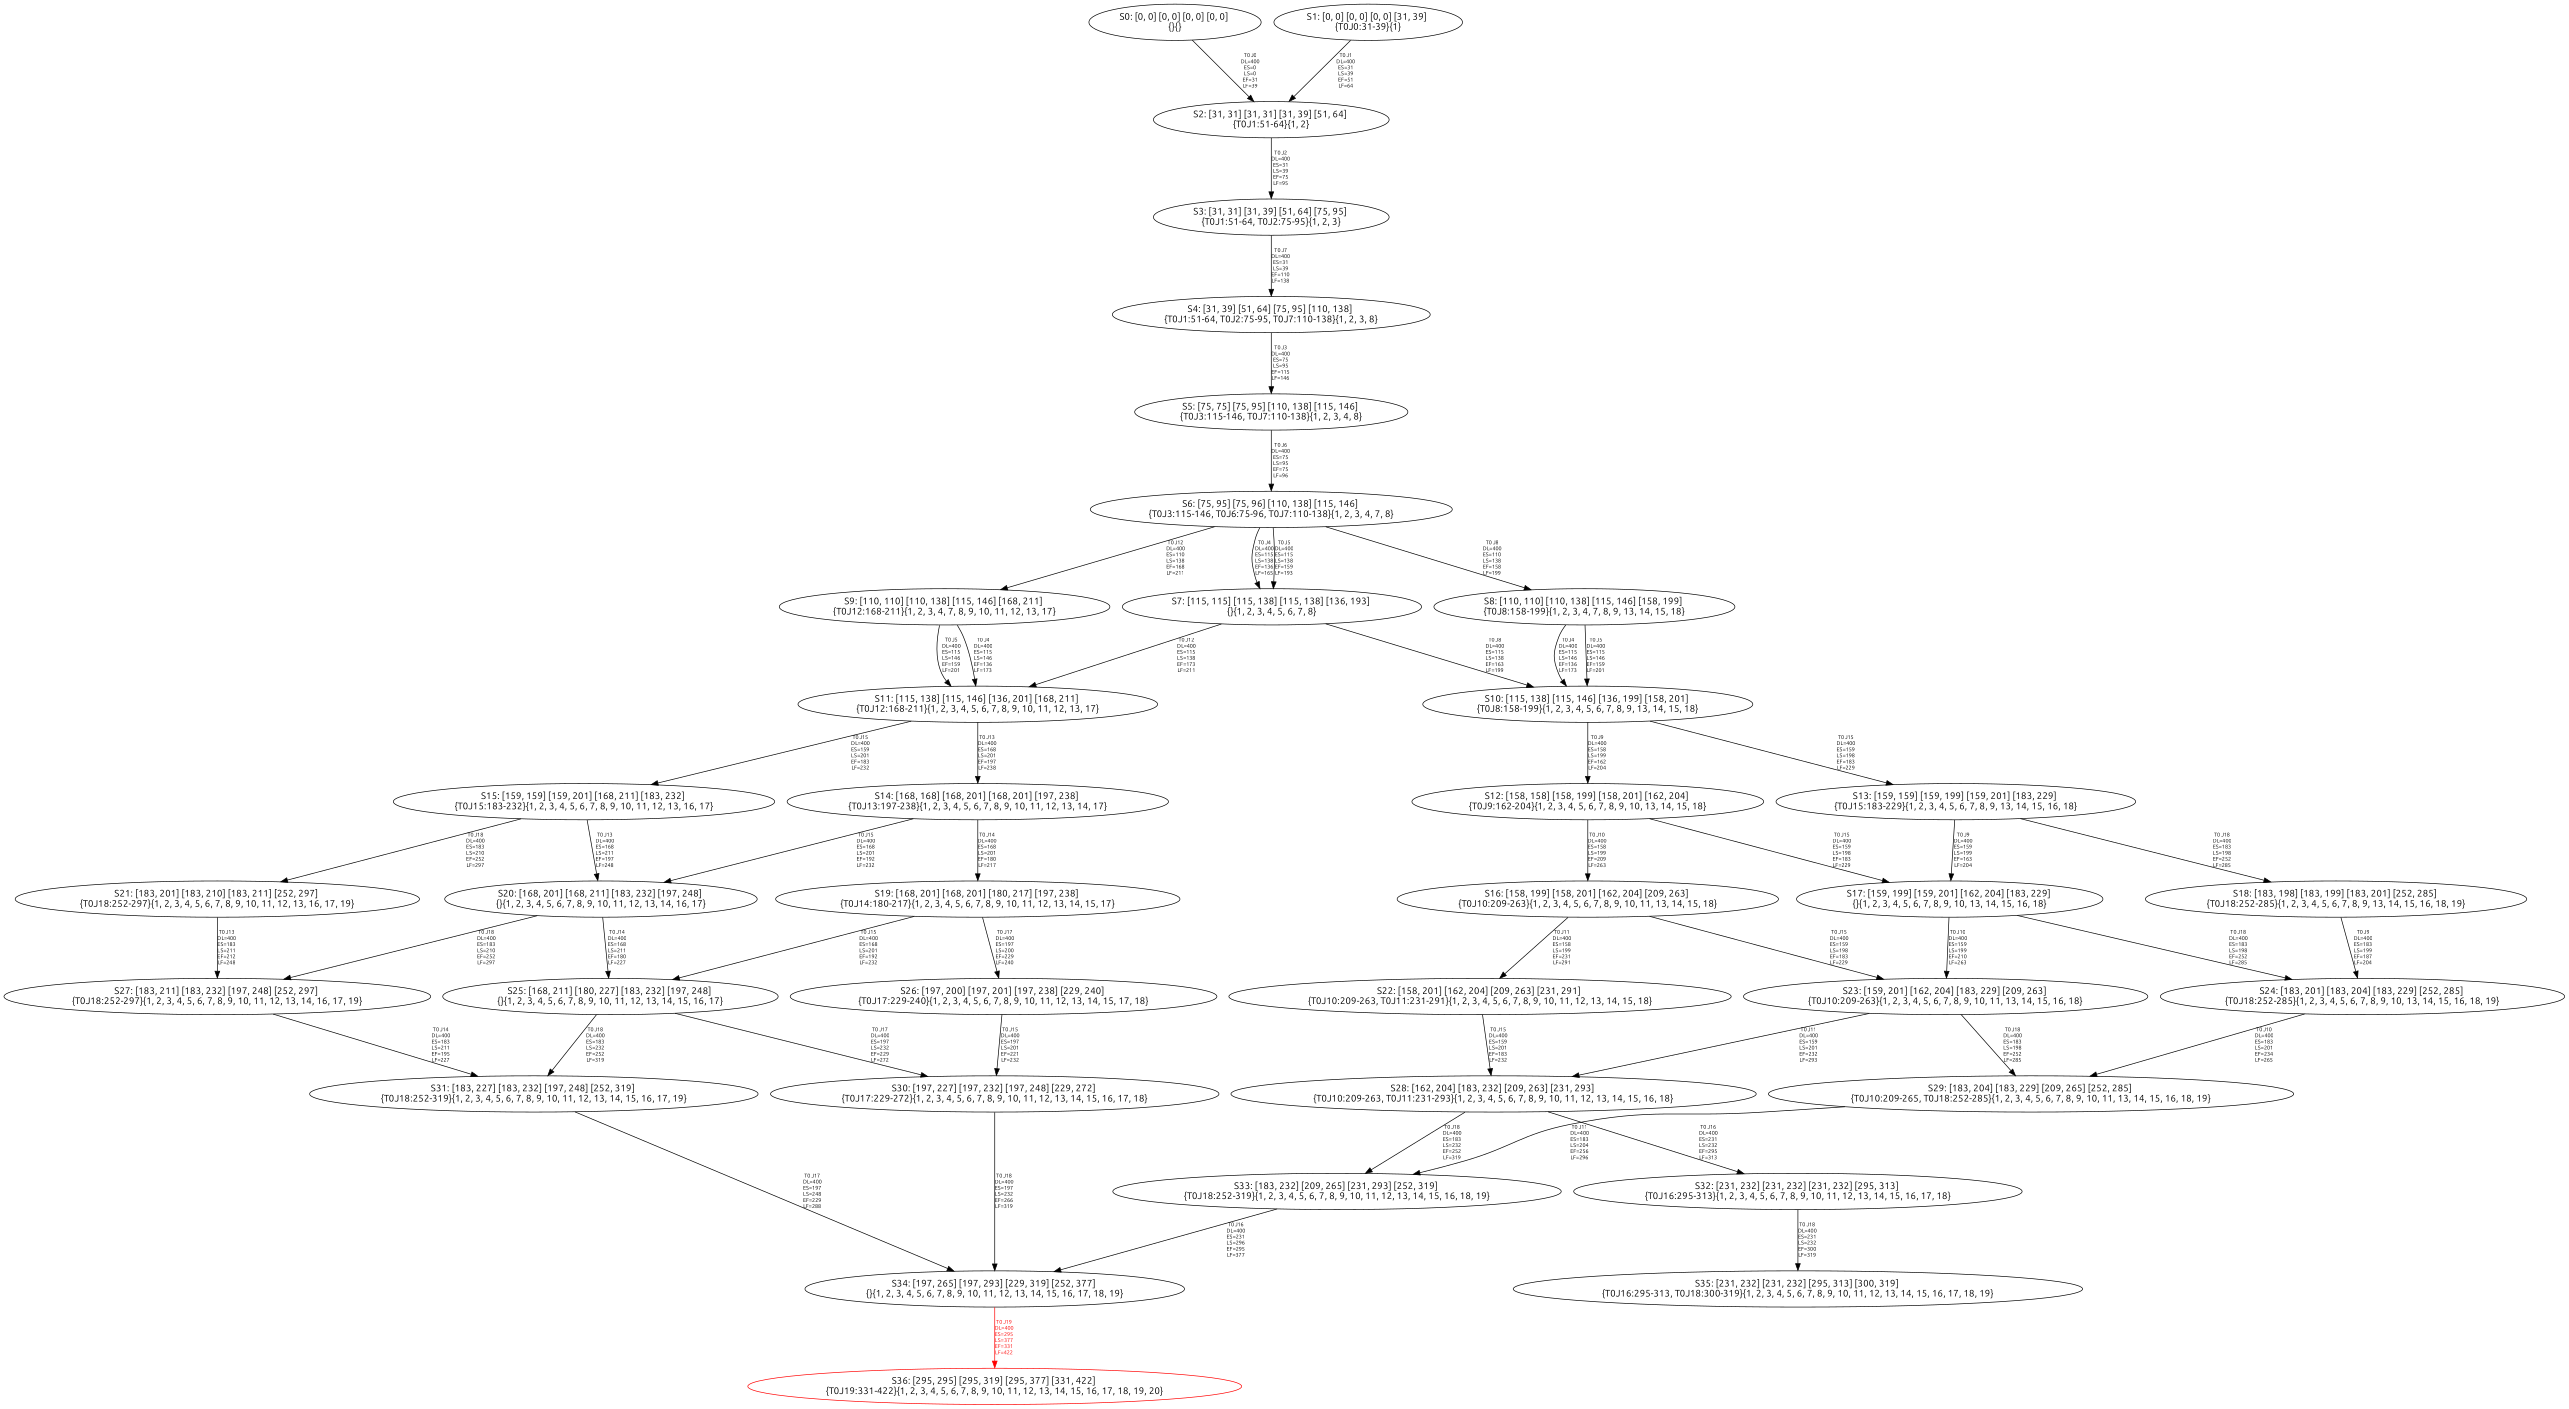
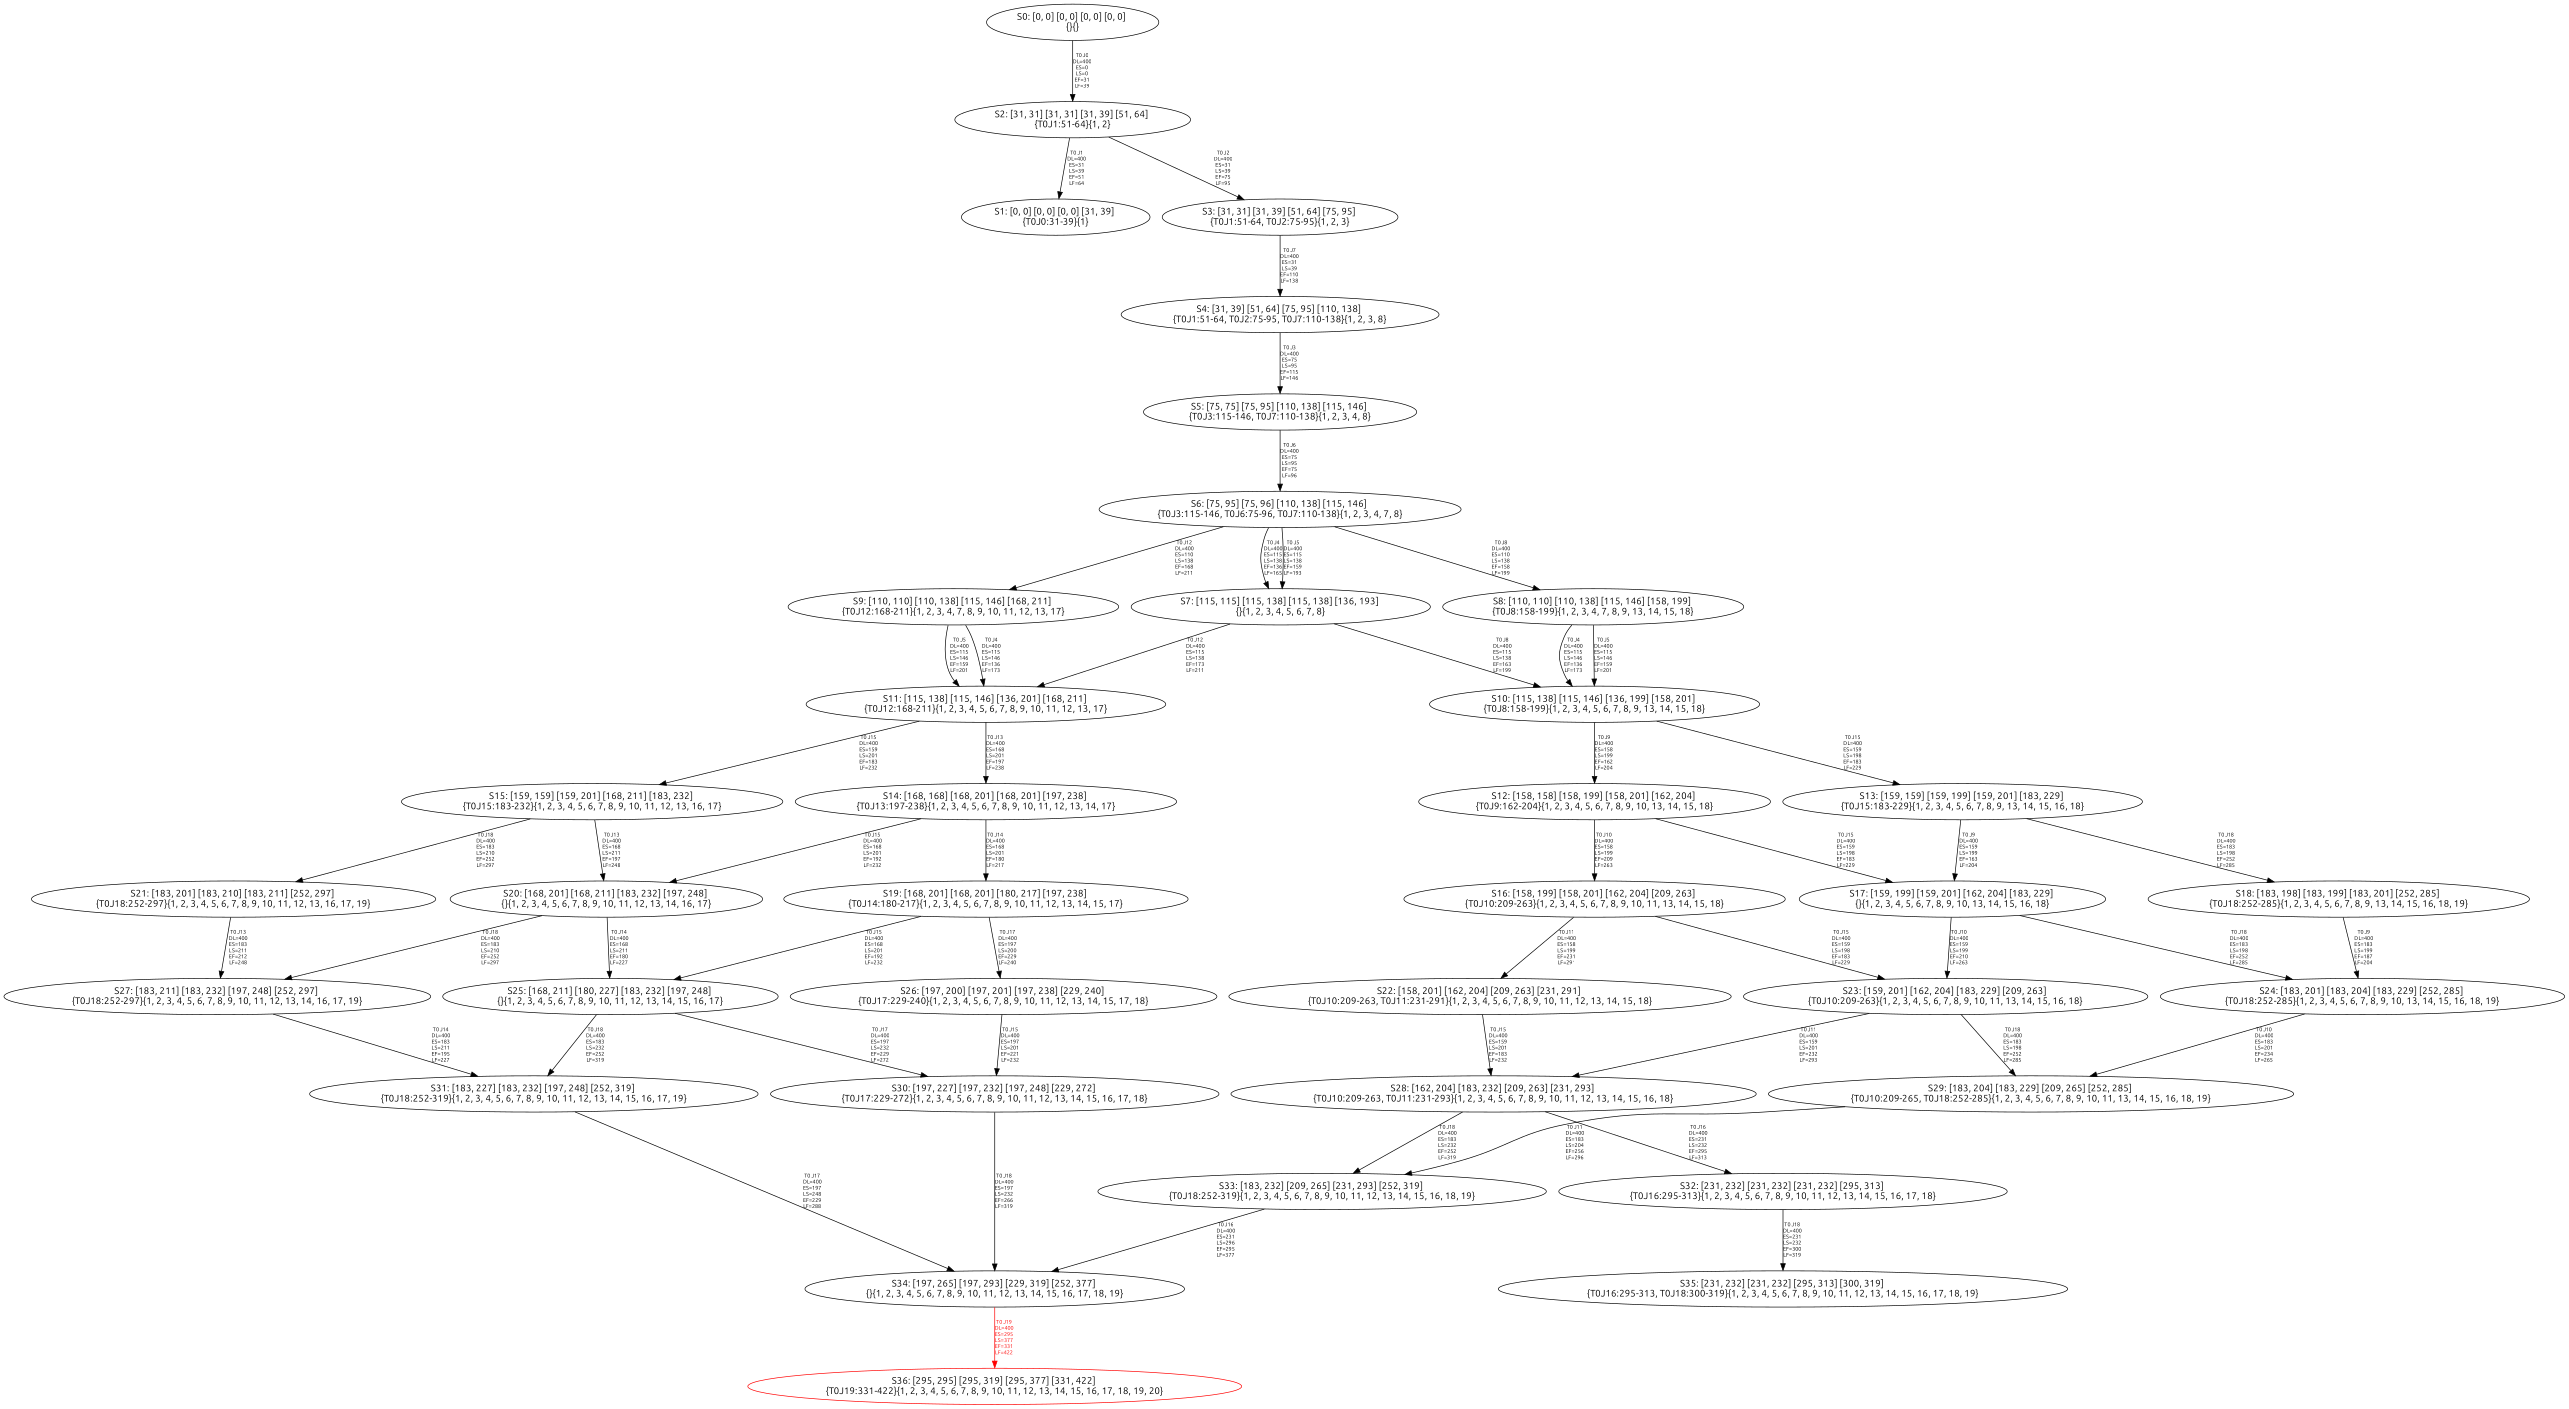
(1322, 68) -> (1065, 165)
